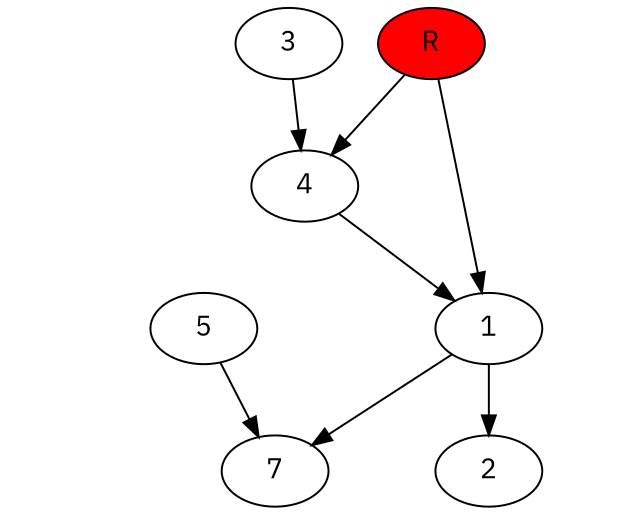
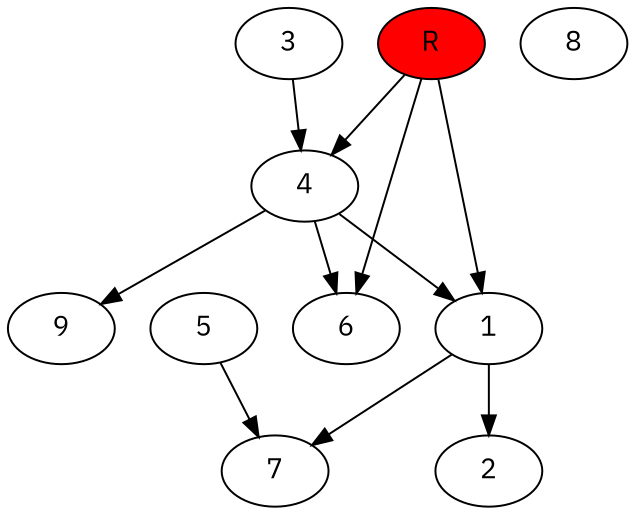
none -> (574, 44)
none -> (61, 329)
none -> (346, 329)
